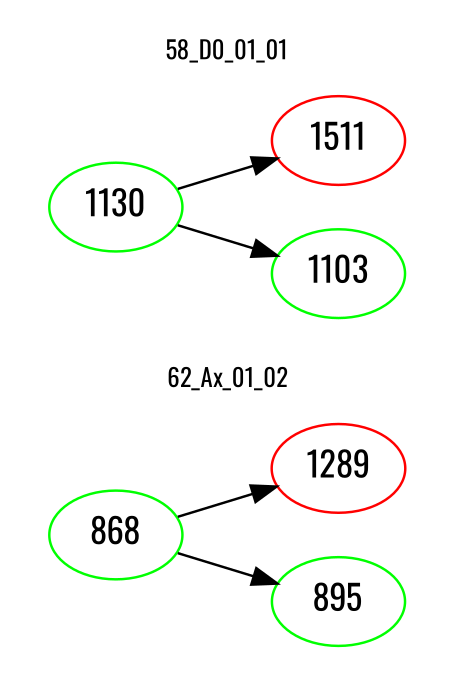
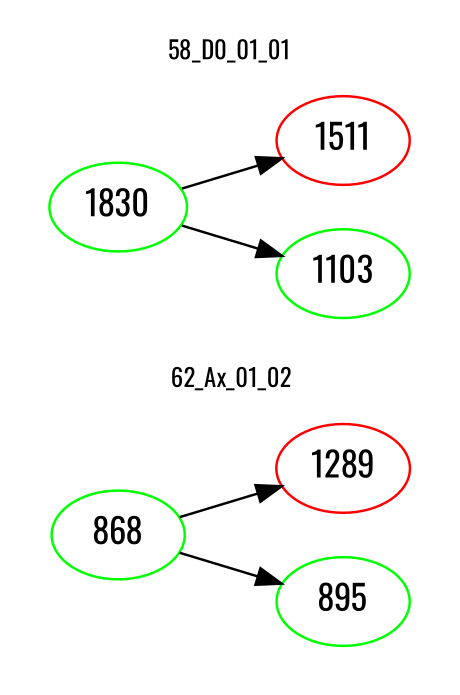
(116, 207) -> (118, 207)
